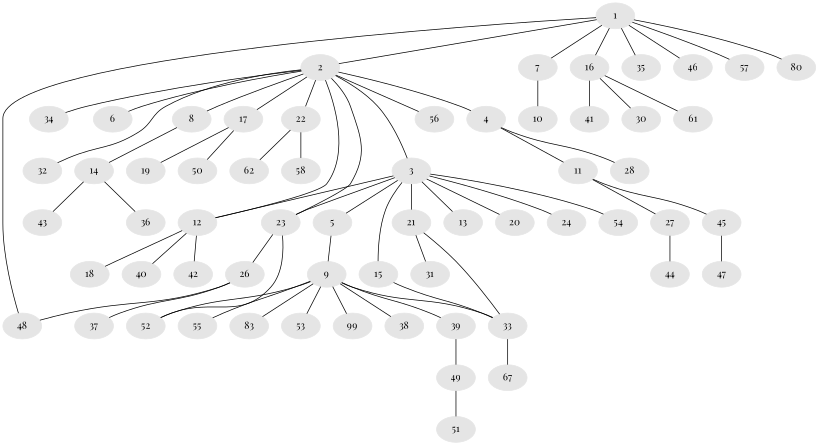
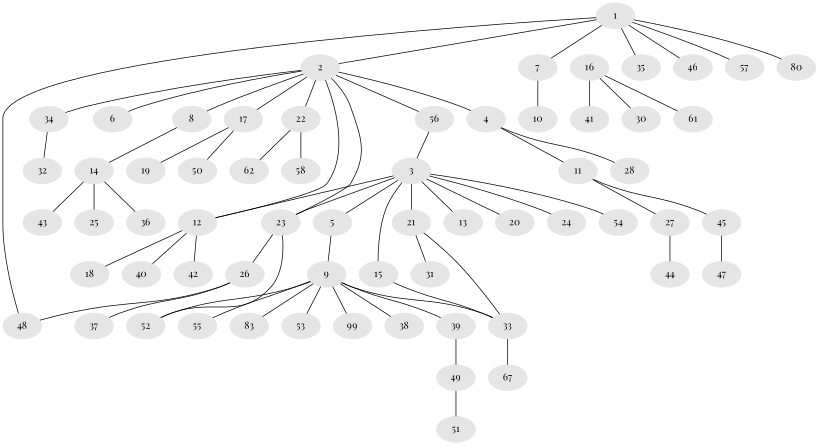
(602, 42) -> none
(173, 103) -> (46, 145)
(380, 109) -> (423, 145)
none -> (94, 223)
